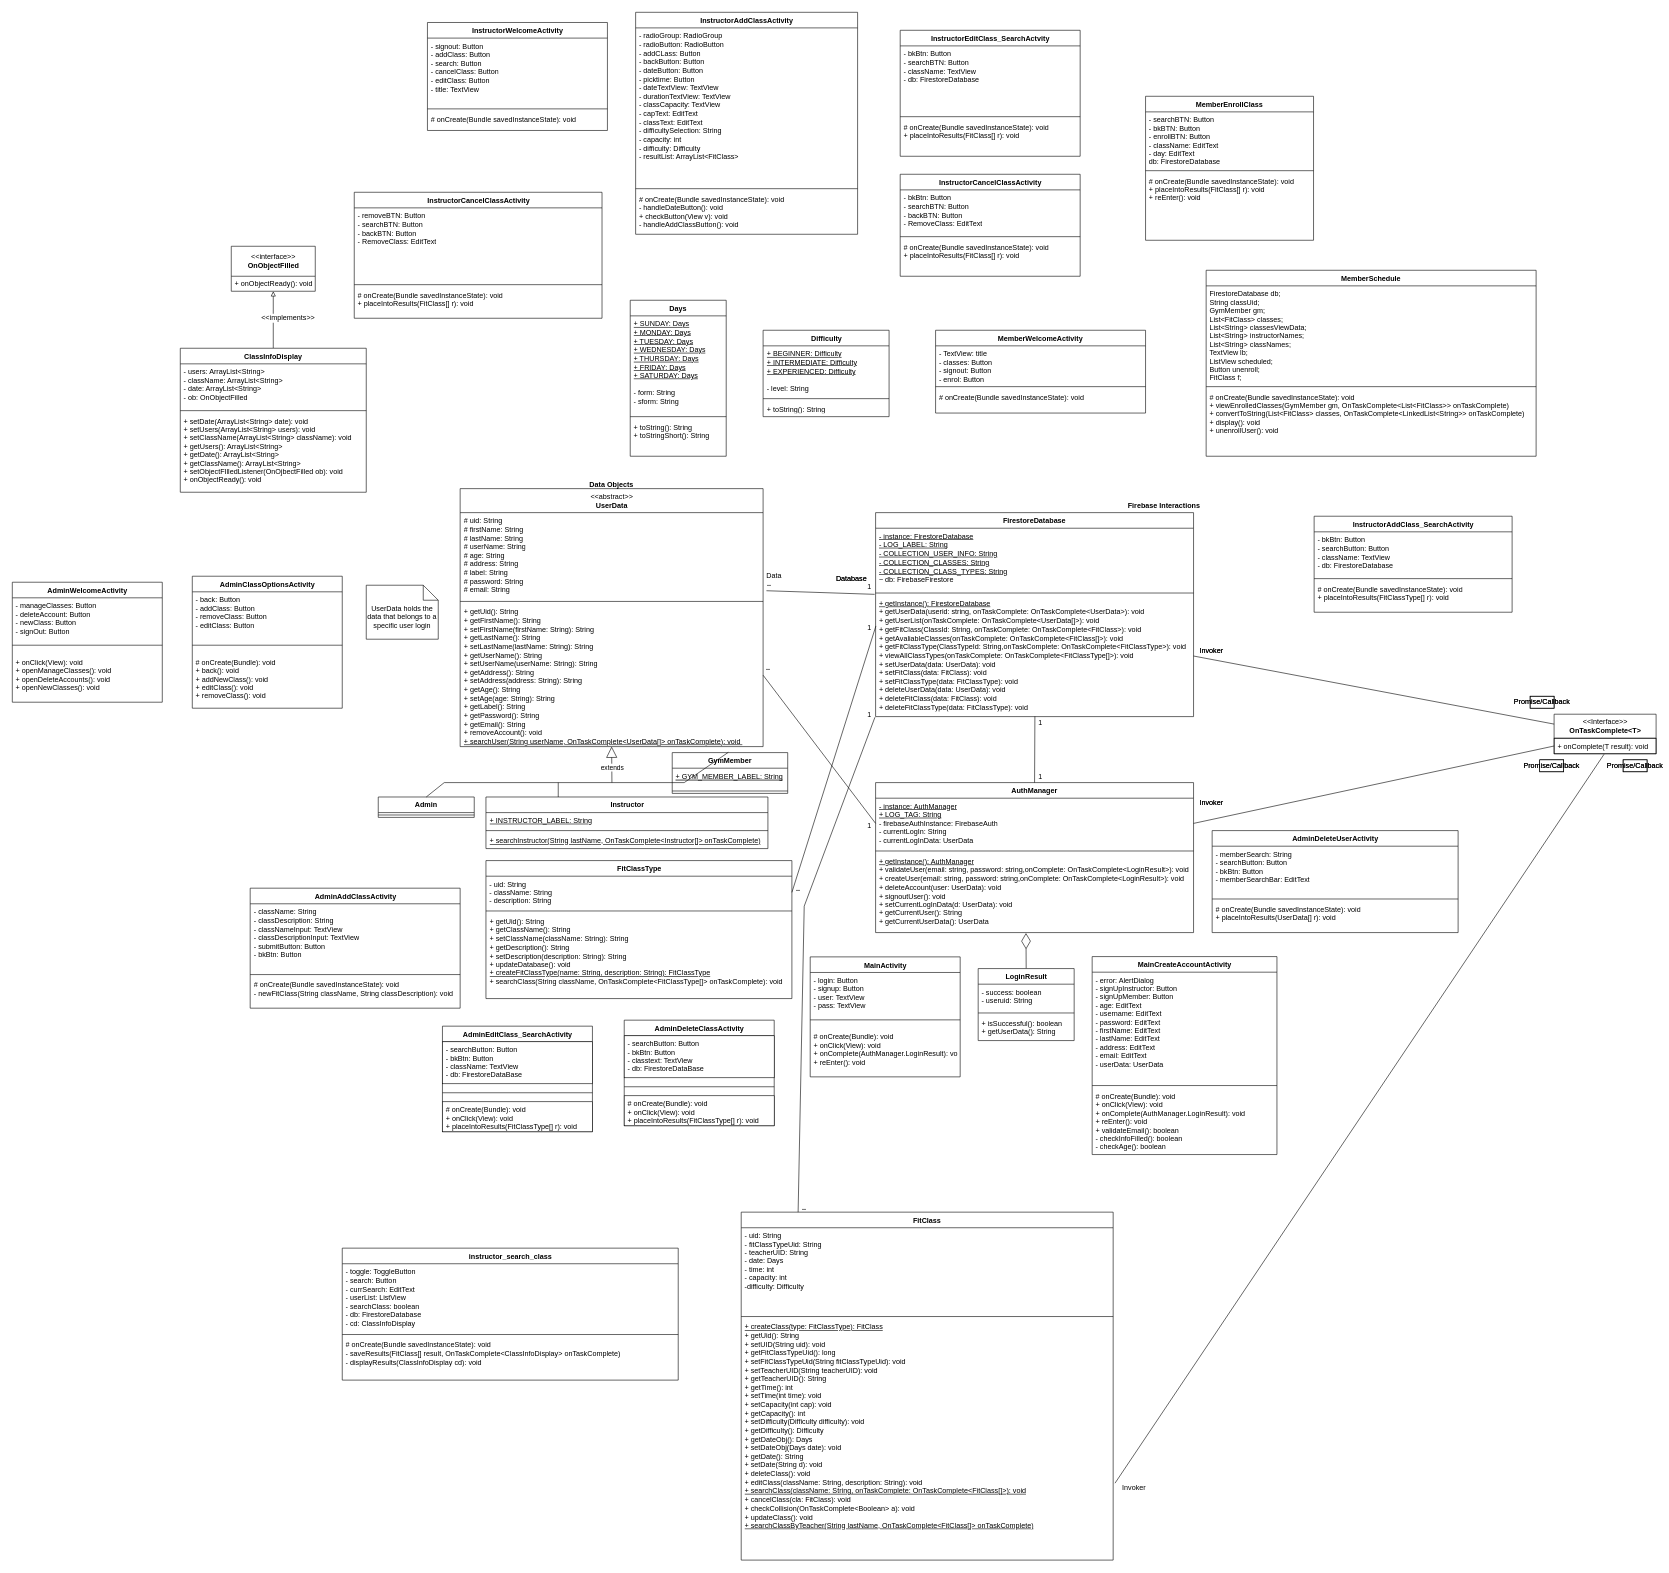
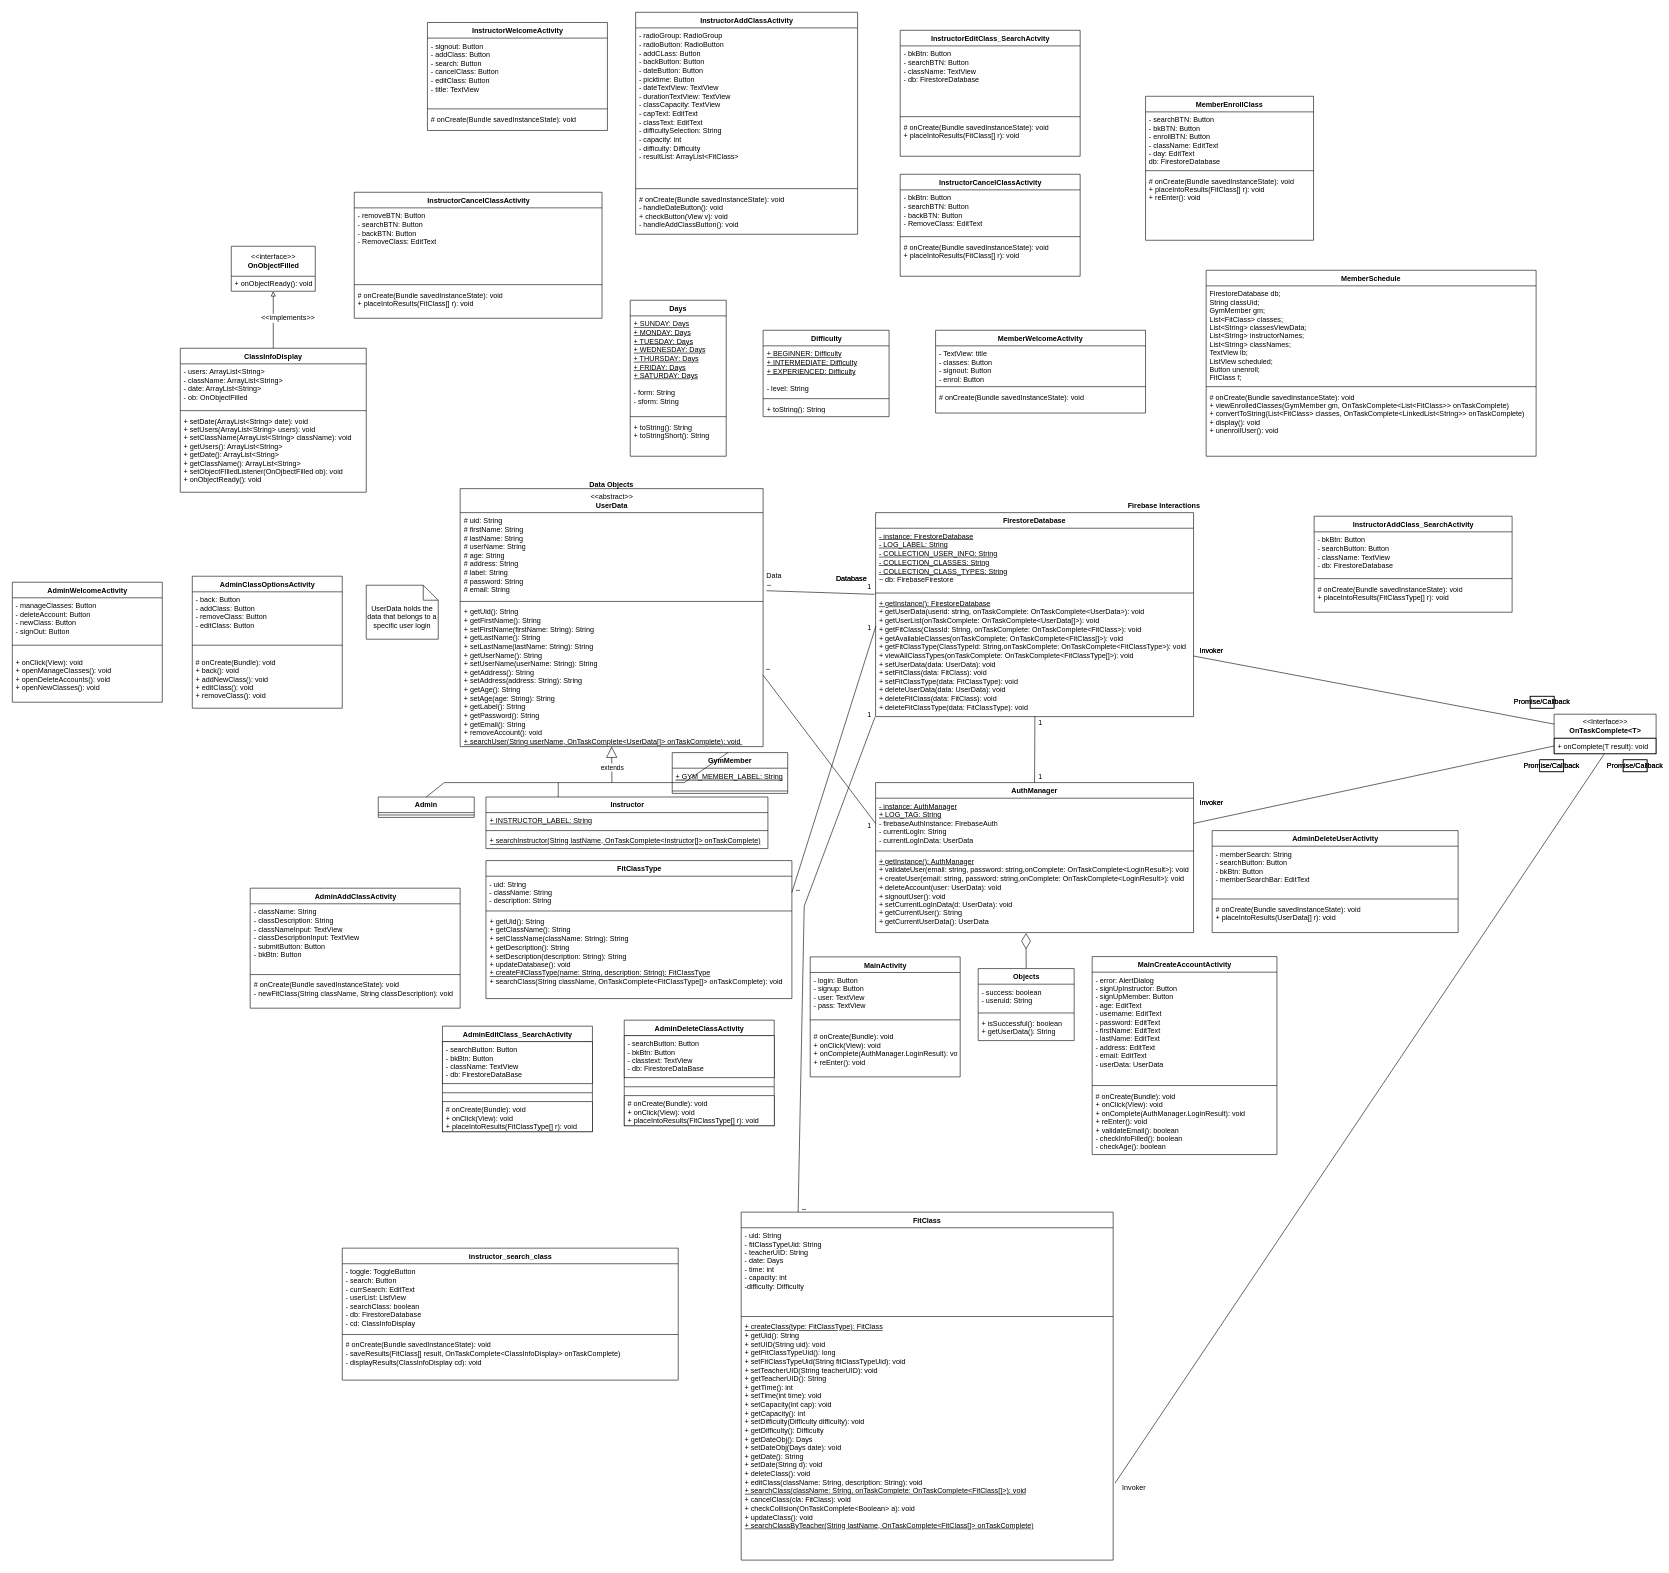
(1027, 977) -> (1027, 977)
